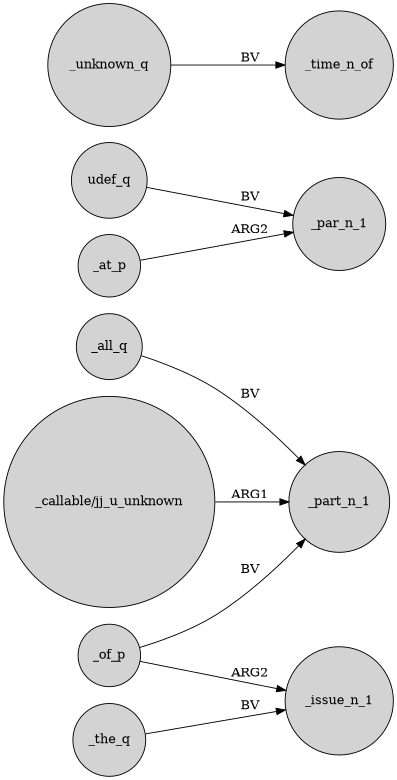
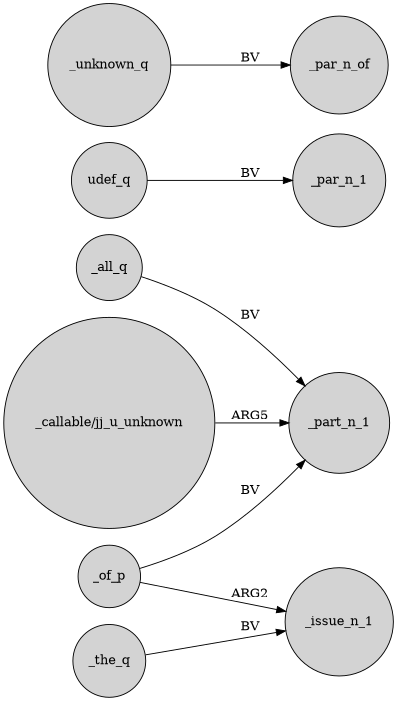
(339, 65) -> (339, 65)
(109, 266) -> none
(250, 495) -> (250, 416)
